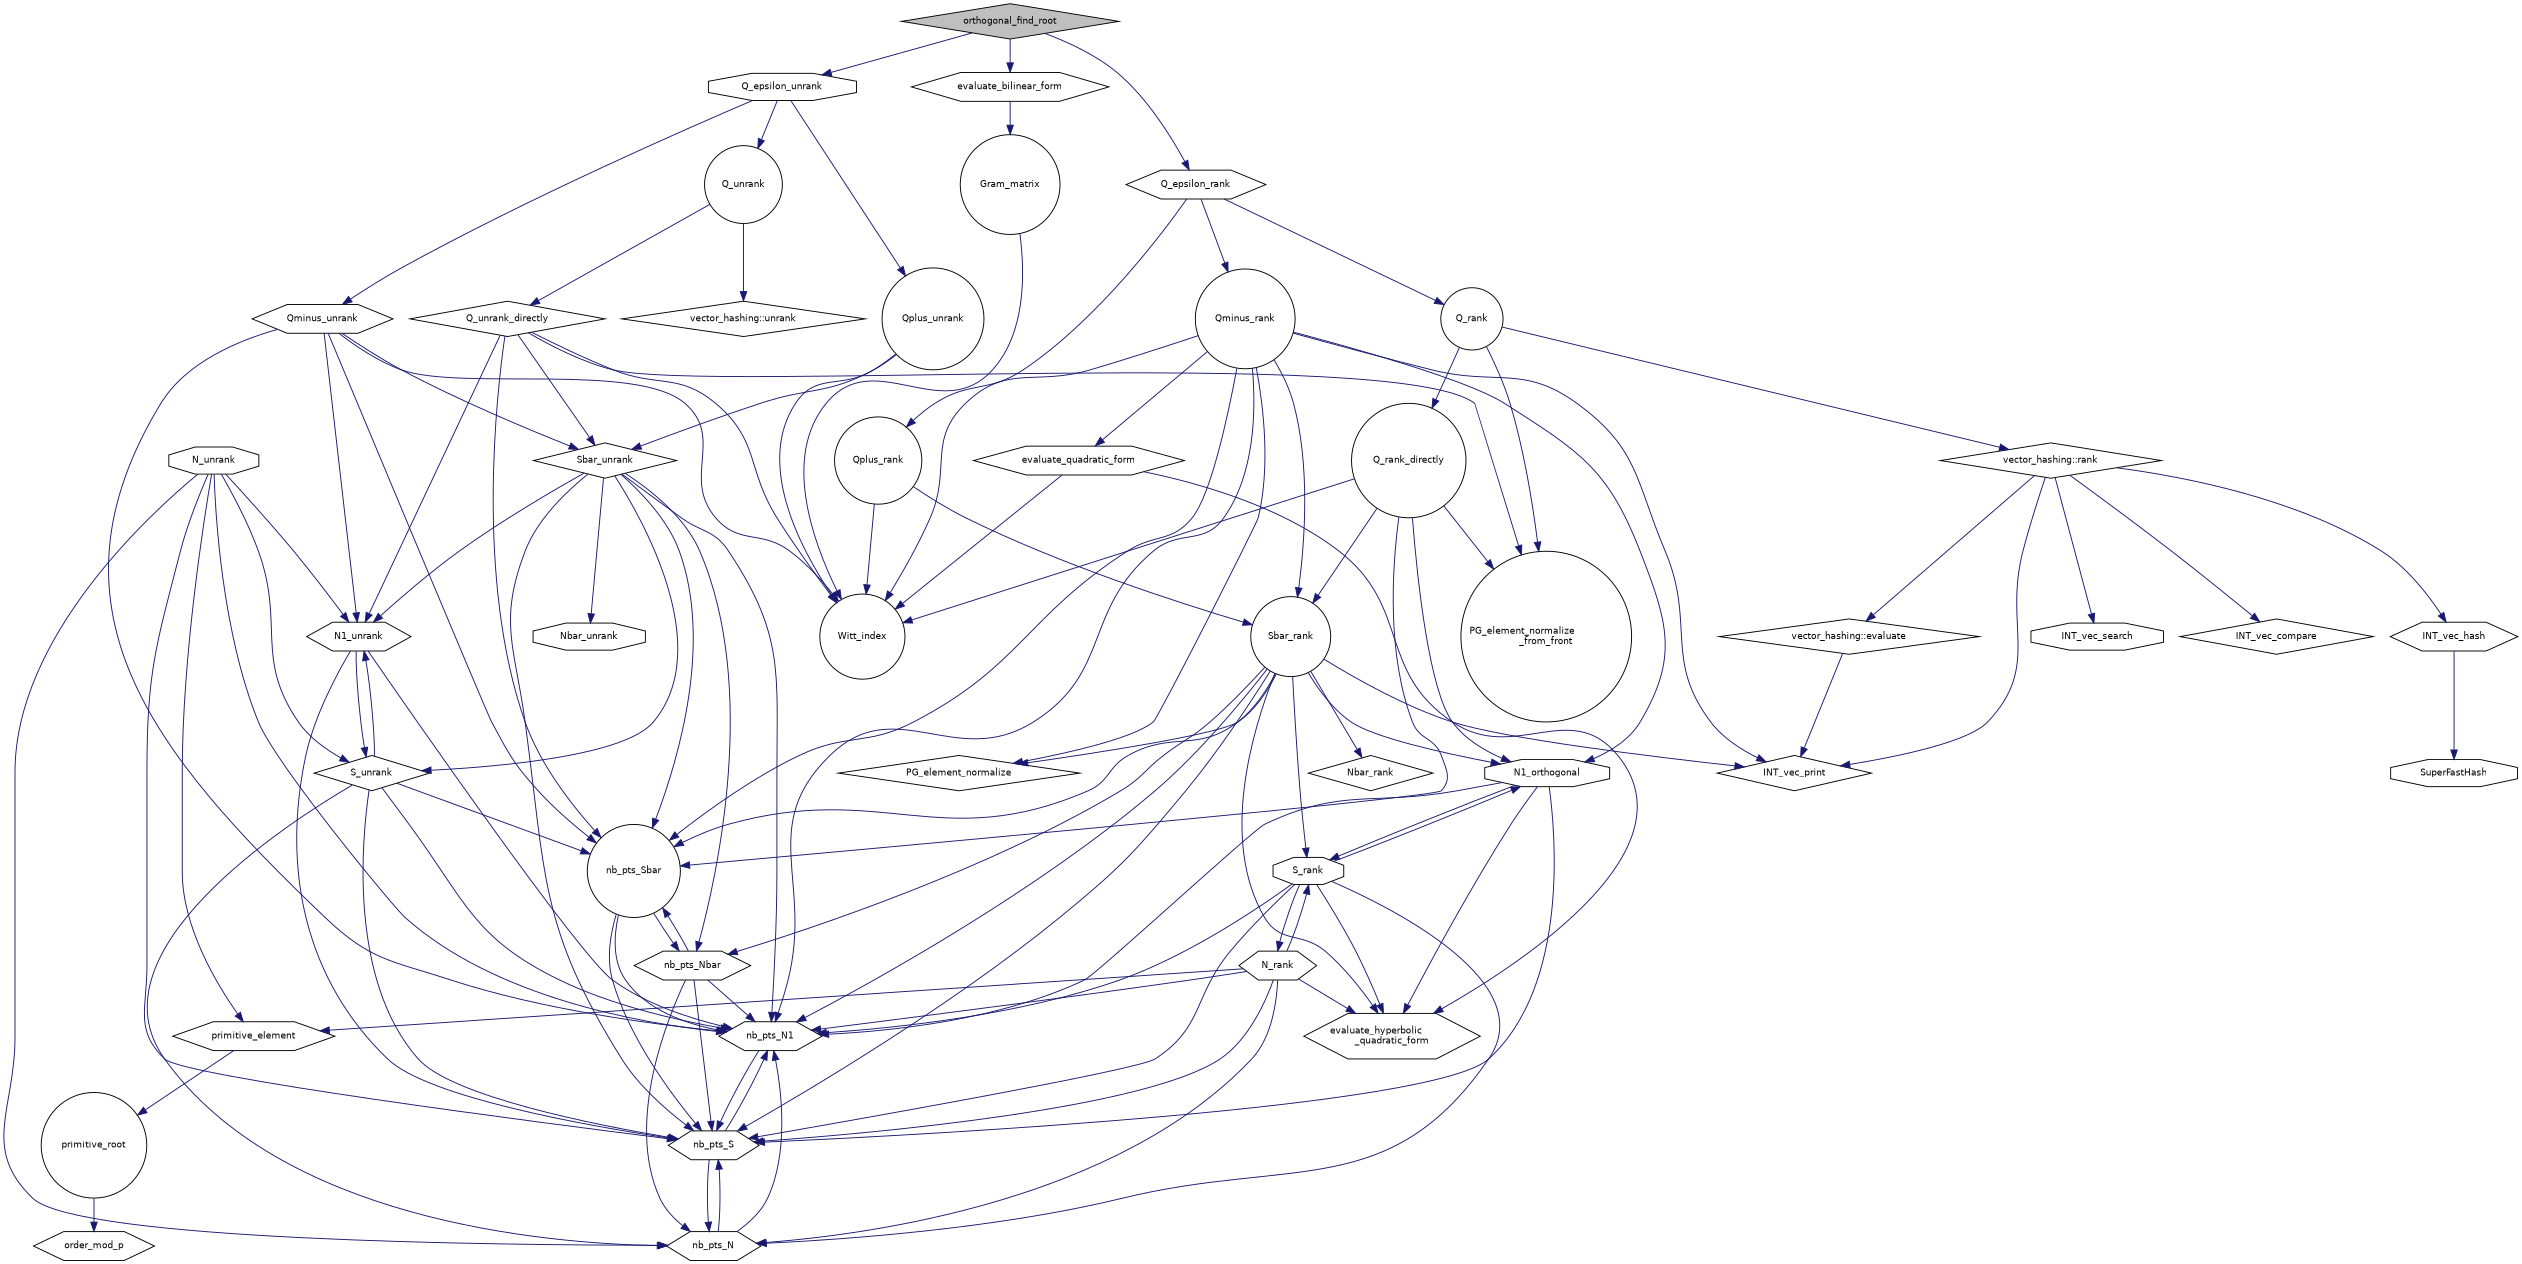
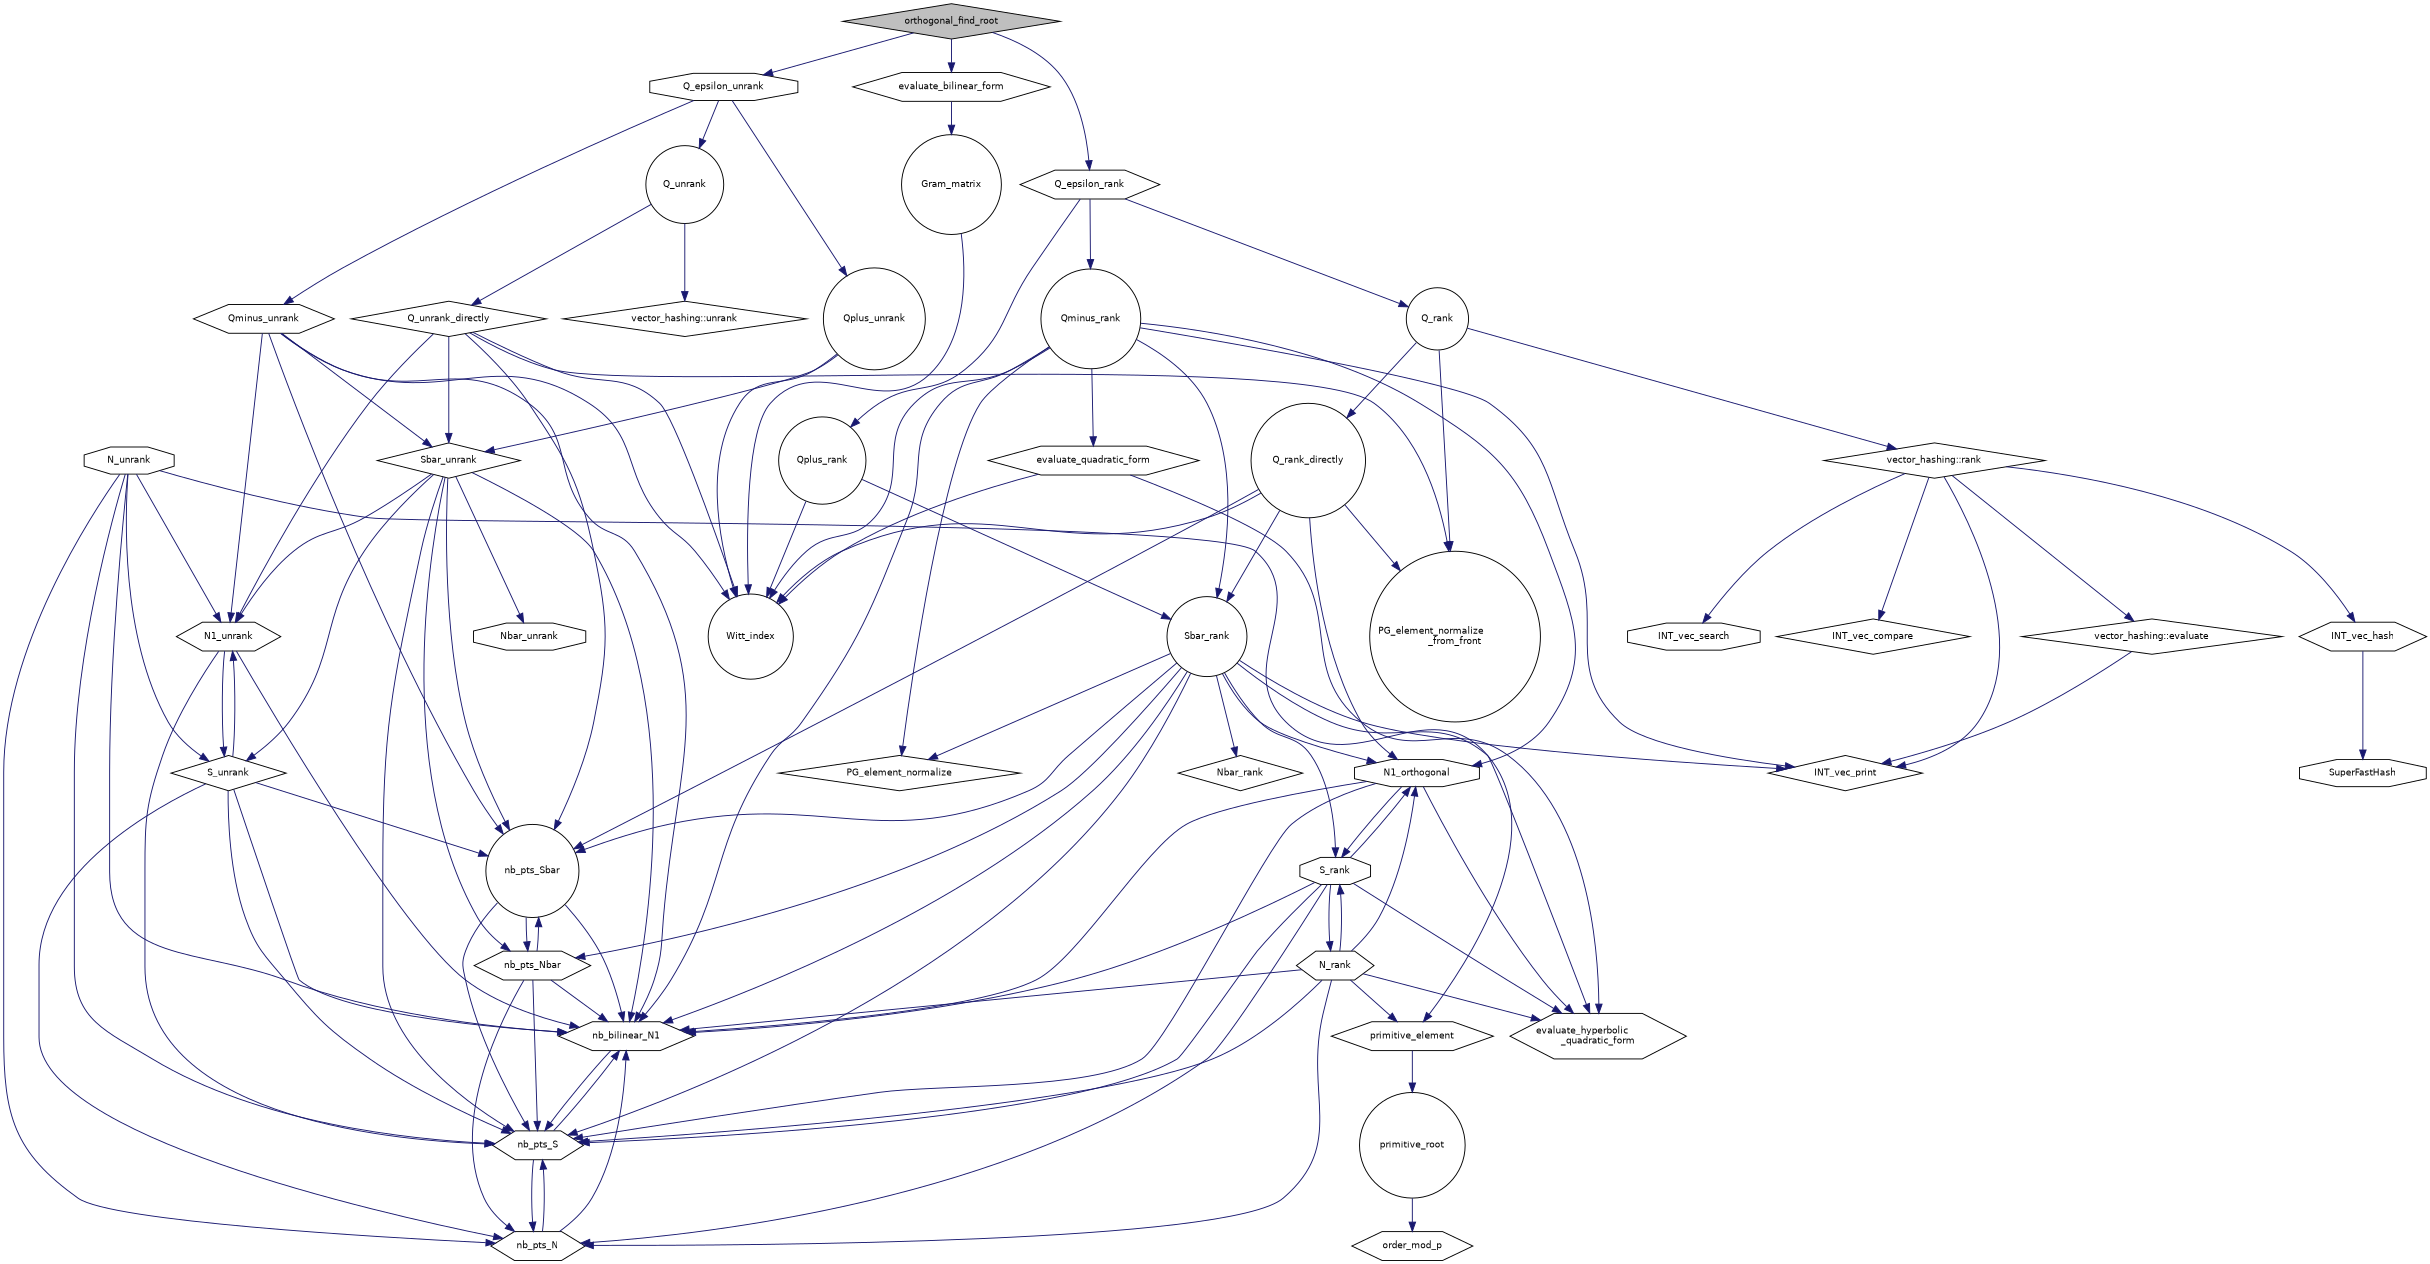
(1011, 652) -> none
none -> (1395, 879)
(770, 1036) -> (626, 1036)
